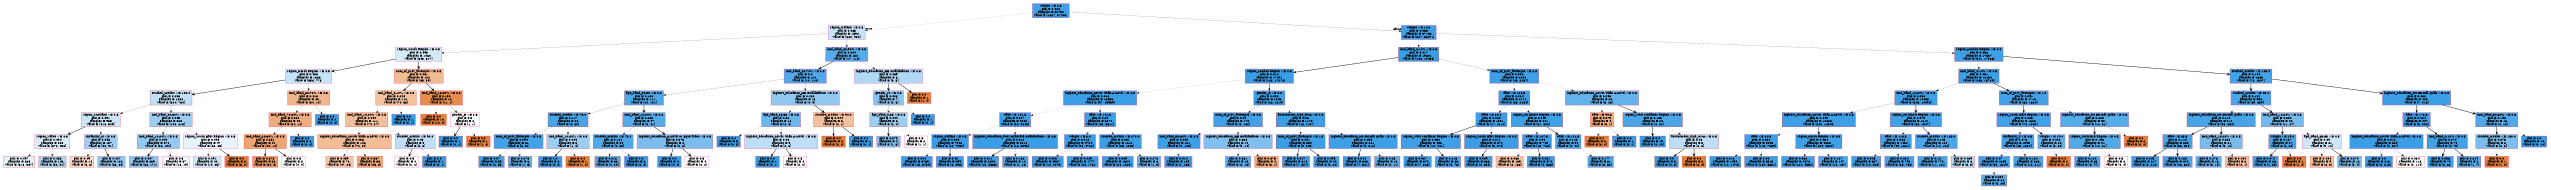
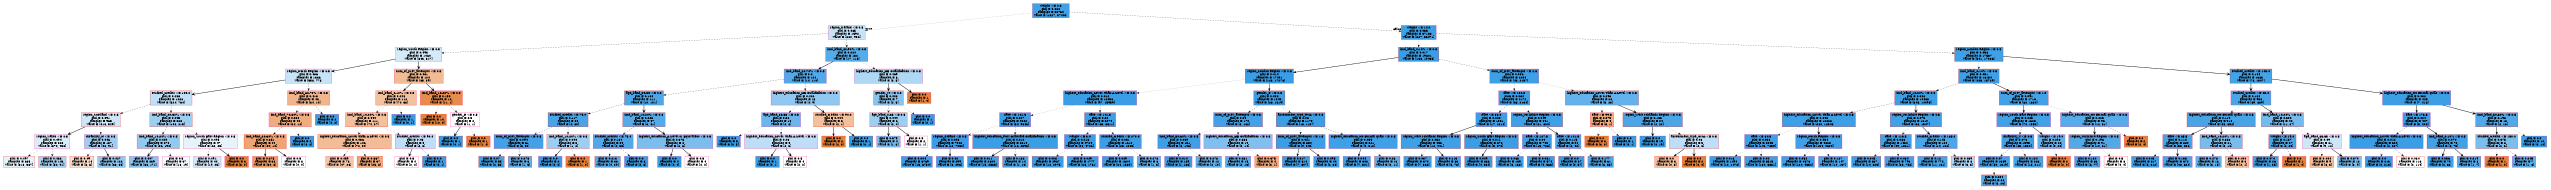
(1514, 98) -> (1514, 98)
(902, 131) -> (902, 131)
(1539, 151) -> (1539, 151)
(2161, 152) -> (2161, 152)
(370, 162) -> (370, 162)
none -> (1209, 162)
(1510, 162) -> (1510, 162)
none -> (1571, 162)
(1667, 162) -> (1667, 162)
none -> (2524, 162)
